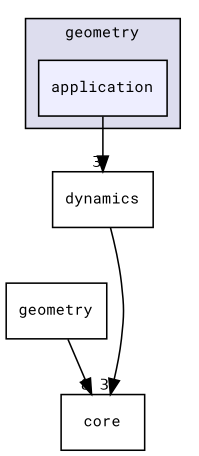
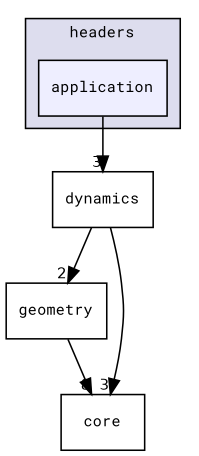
(103, 33) -> (103, 33)
none -> (83, 248)
